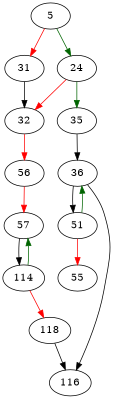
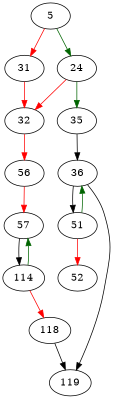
(24, 91) -> (24, 91)
(78, 278) -> (78, 278)
(70, 383) -> (70, 383)
